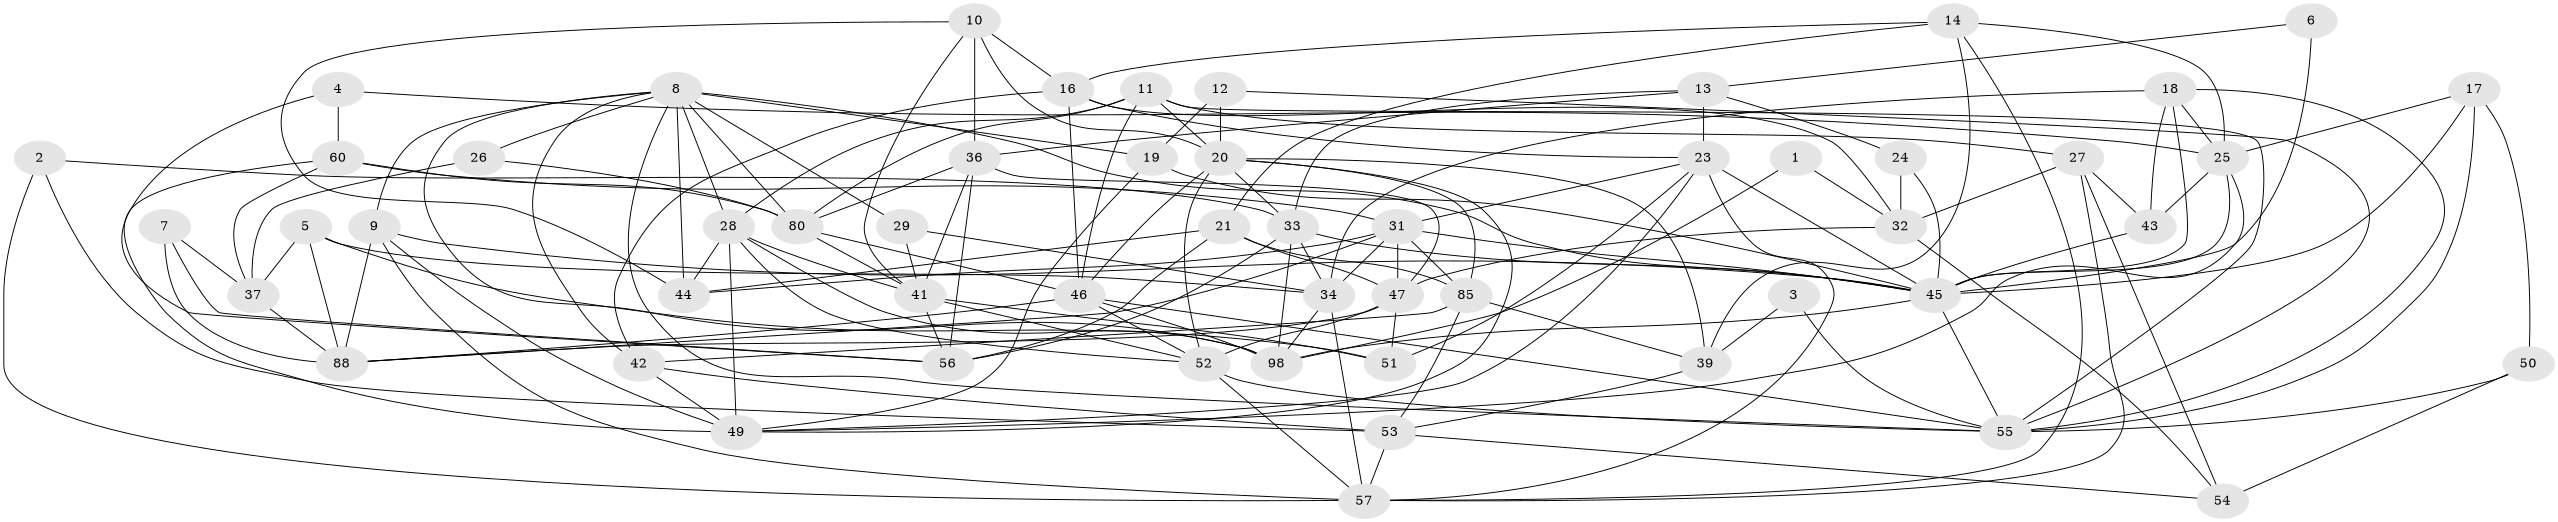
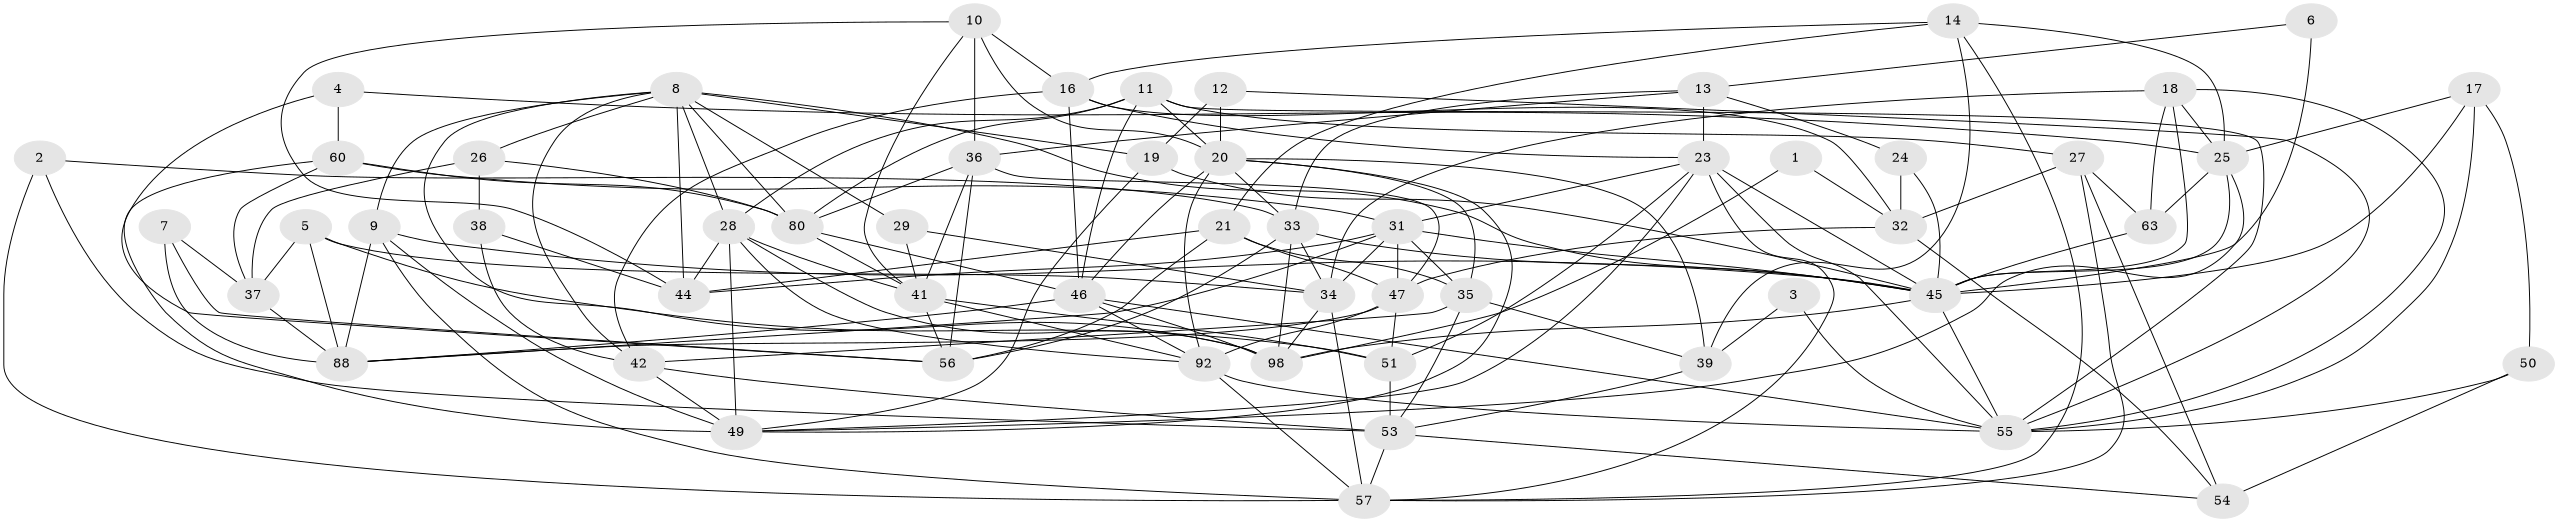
none -> (479, 227)
(2150, 227) -> (2150, 227)
(1466, 295) -> (1466, 295)
(1204, 364) -> (1204, 364)
none -> (1390, 398)
(1195, 400) -> (1877, 296)
